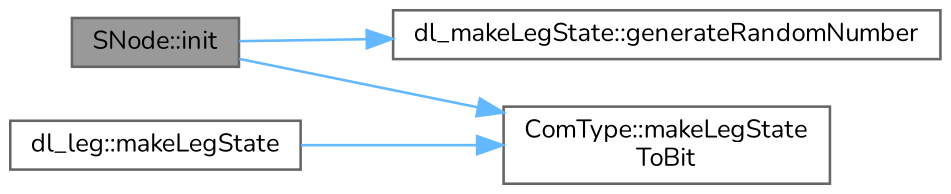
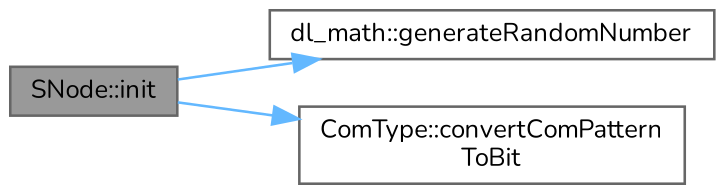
(667, 35) -> (492, 35)
(155, 145) -> none
(667, 145) -> (492, 145)
